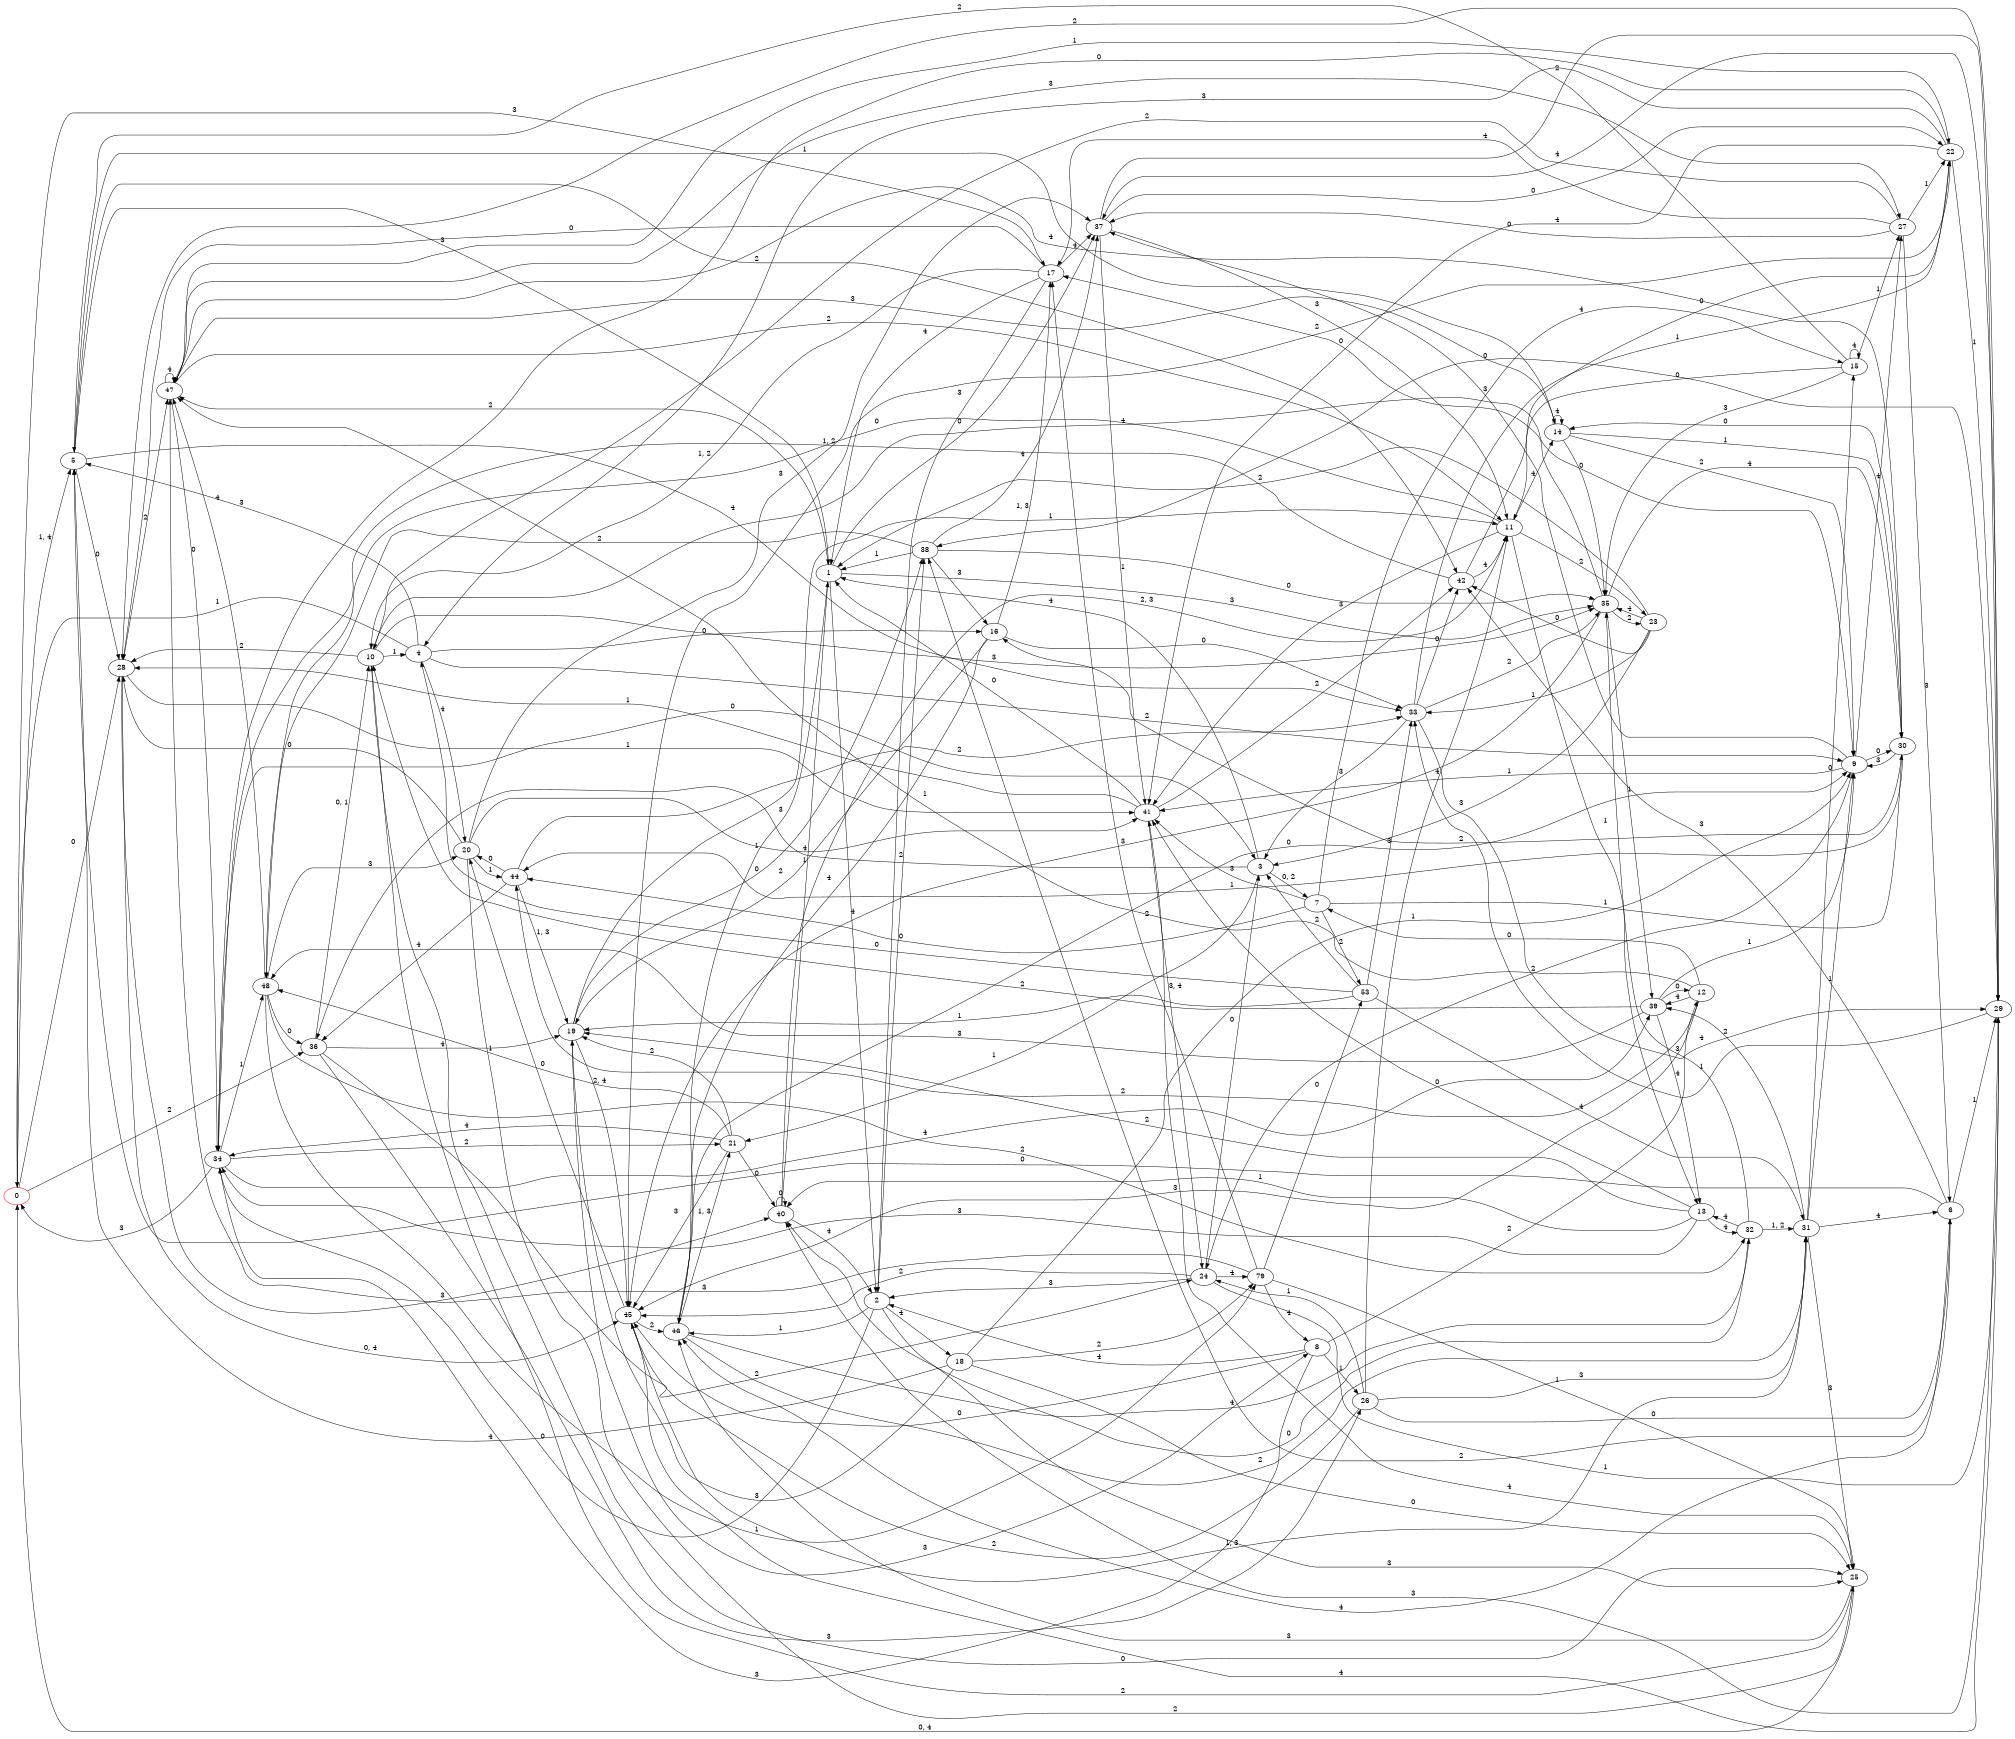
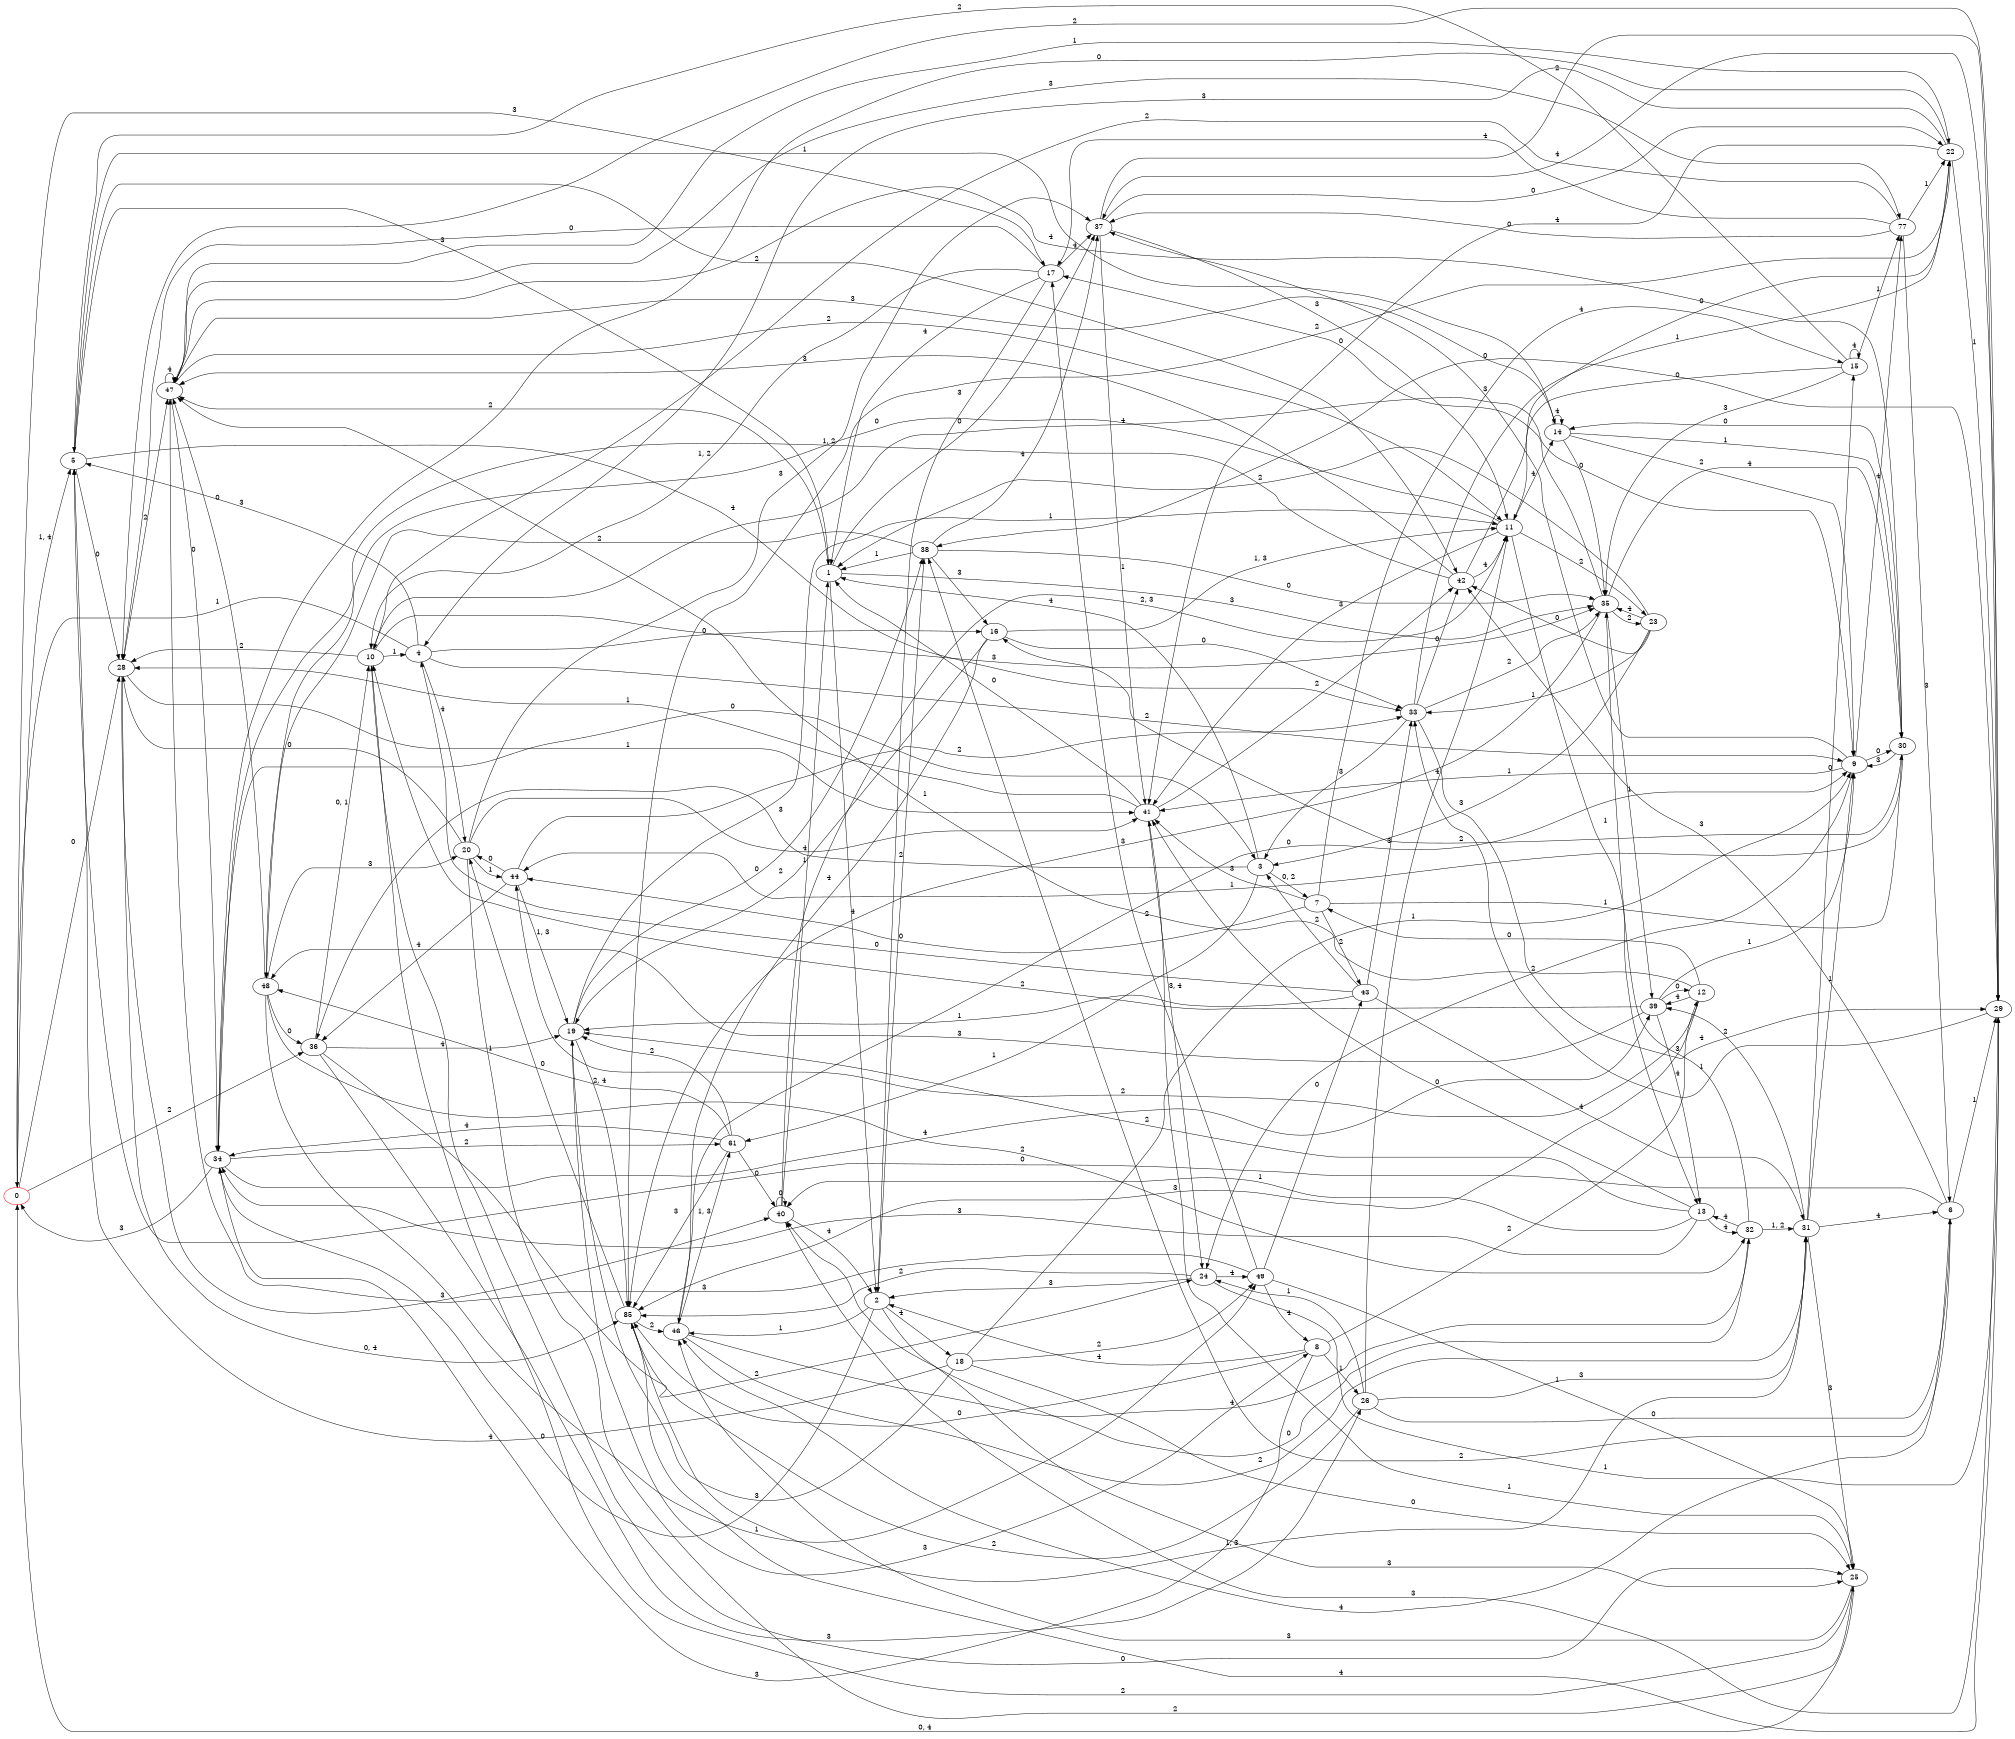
(1903, 227) -> (1903, 227)
none -> (846, 360)
(1037, 457) -> (1243, 571)
(218, 498) -> (218, 498)
(720, 941) -> none
(1365, 993) -> (1365, 993)
(1232, 1074) -> none
(241, 1075) -> none
(733, 1144) -> (733, 1144)
(1260, 1277) -> (1260, 1277)
(628, 1315) -> (628, 1315)
(1509, 1487) -> (1509, 1487)
